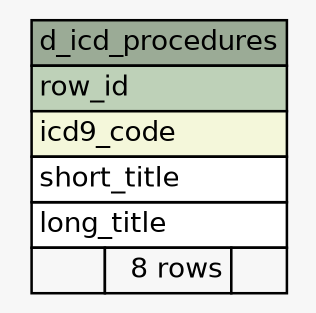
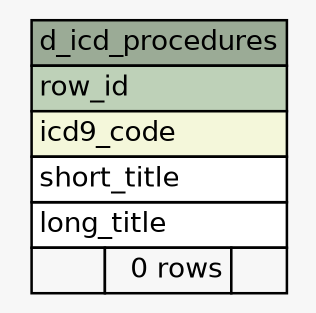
(177, 269) -> (177, 269)
